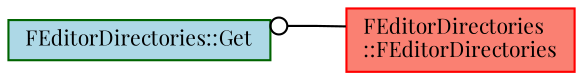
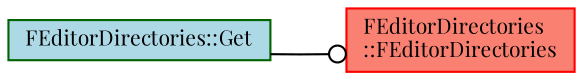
(317, 26) -> (299, 54)
